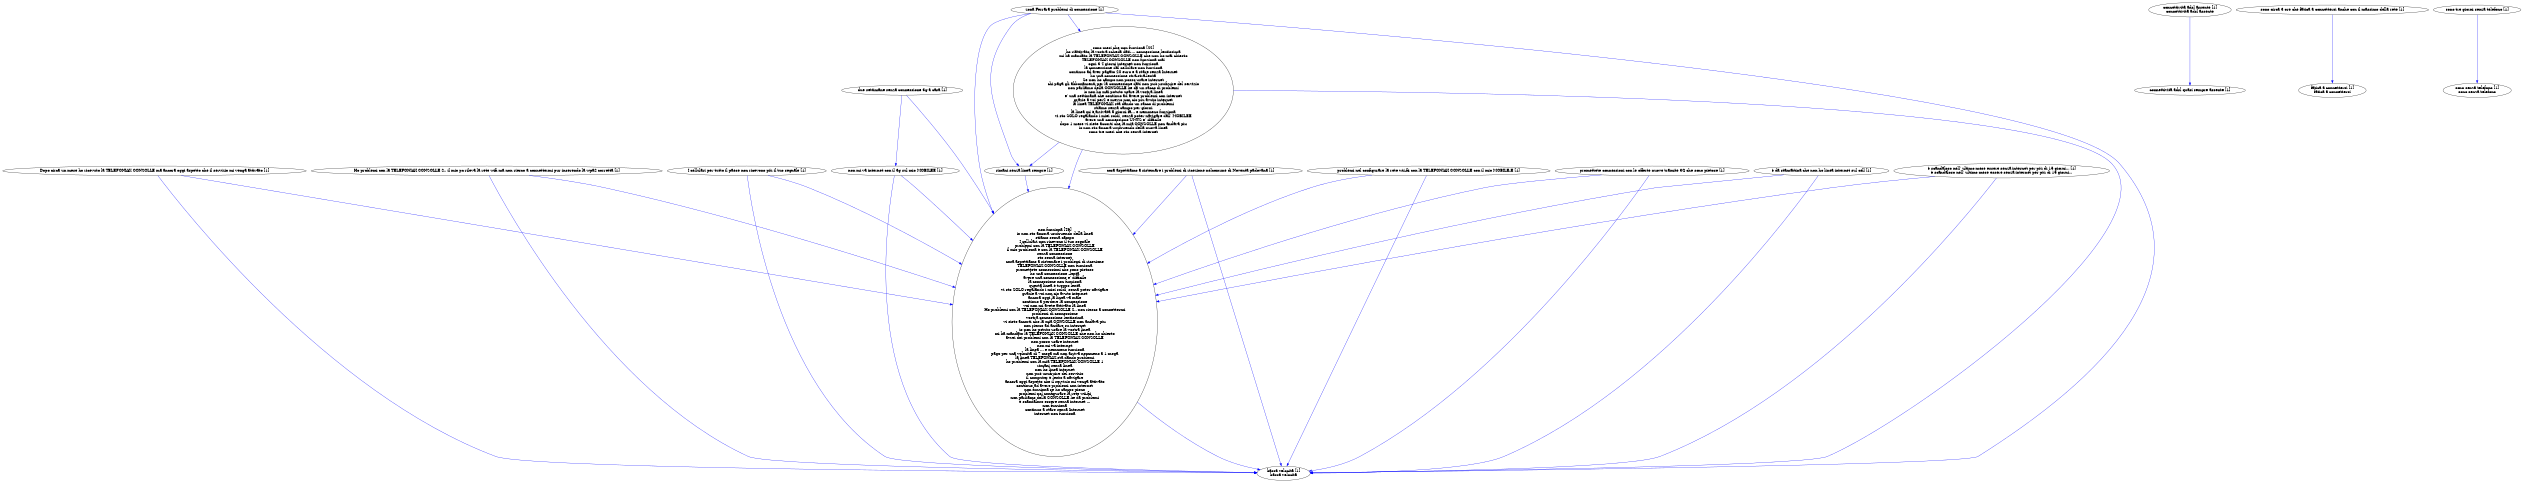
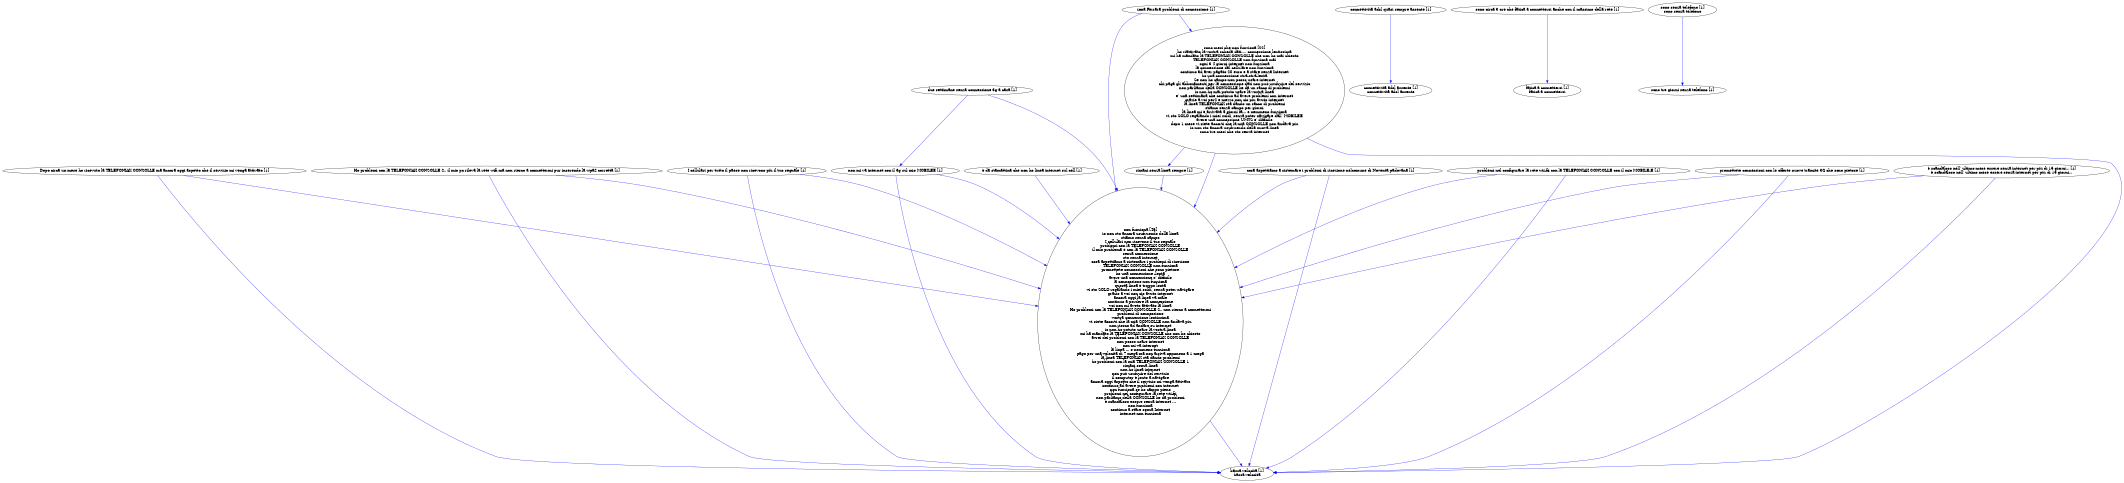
(2477, 48) -> (1682, 50)
(2190, 50) -> (1391, 48)
(991, 83) -> none
(2123, 169) -> none
(1604, 397) -> none
